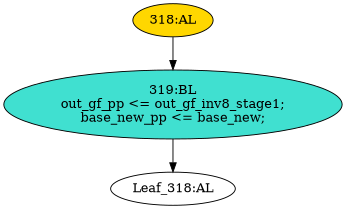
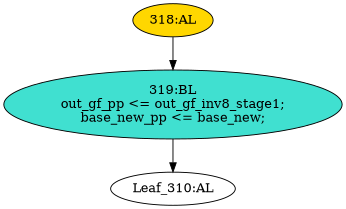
(173, 189) -> (173, 189)
